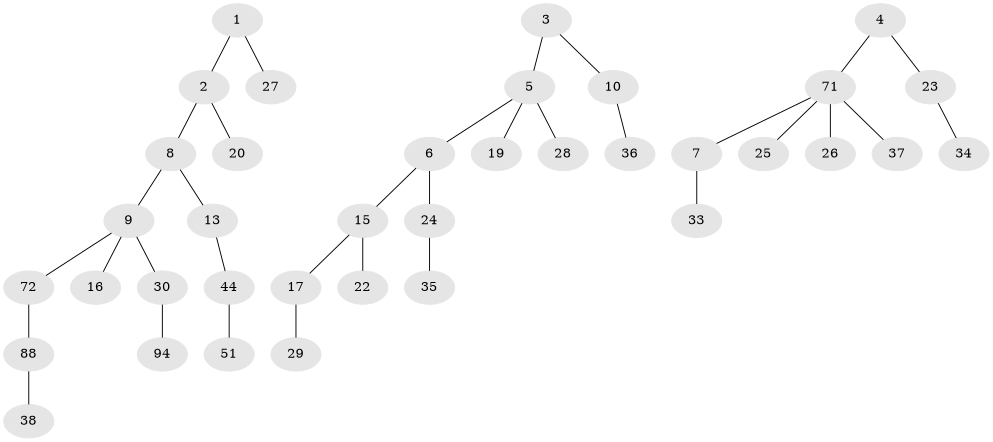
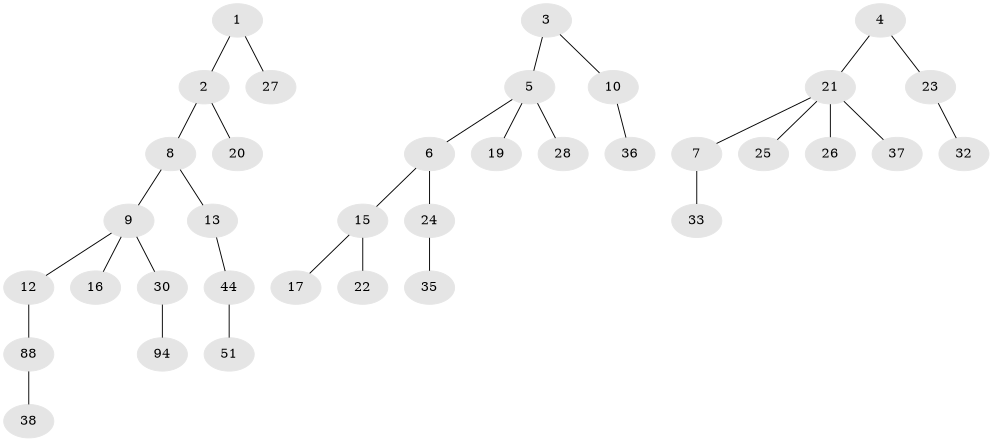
(830, 87) -> (830, 87)
(964, 154) -> (964, 154)
(29, 288) -> (29, 288)
(296, 354) -> none
